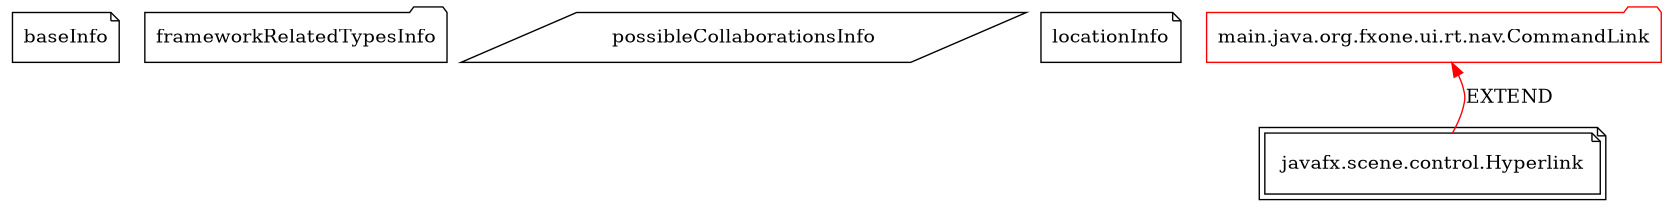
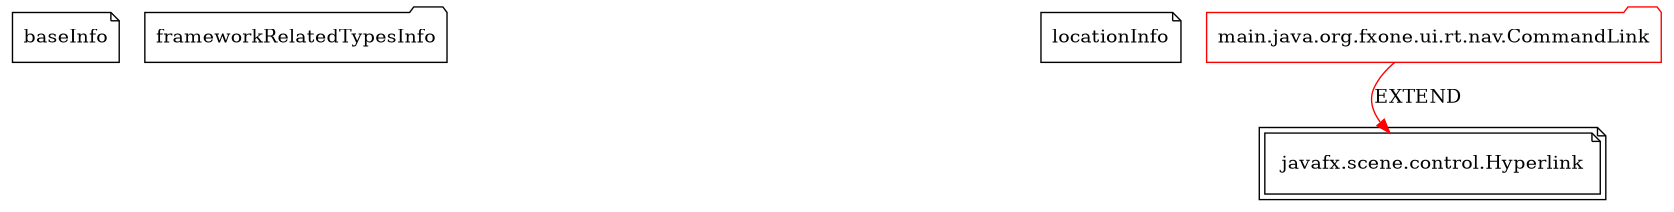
(744, 37) -> none
(1464, 105) -> (1374, 89)
